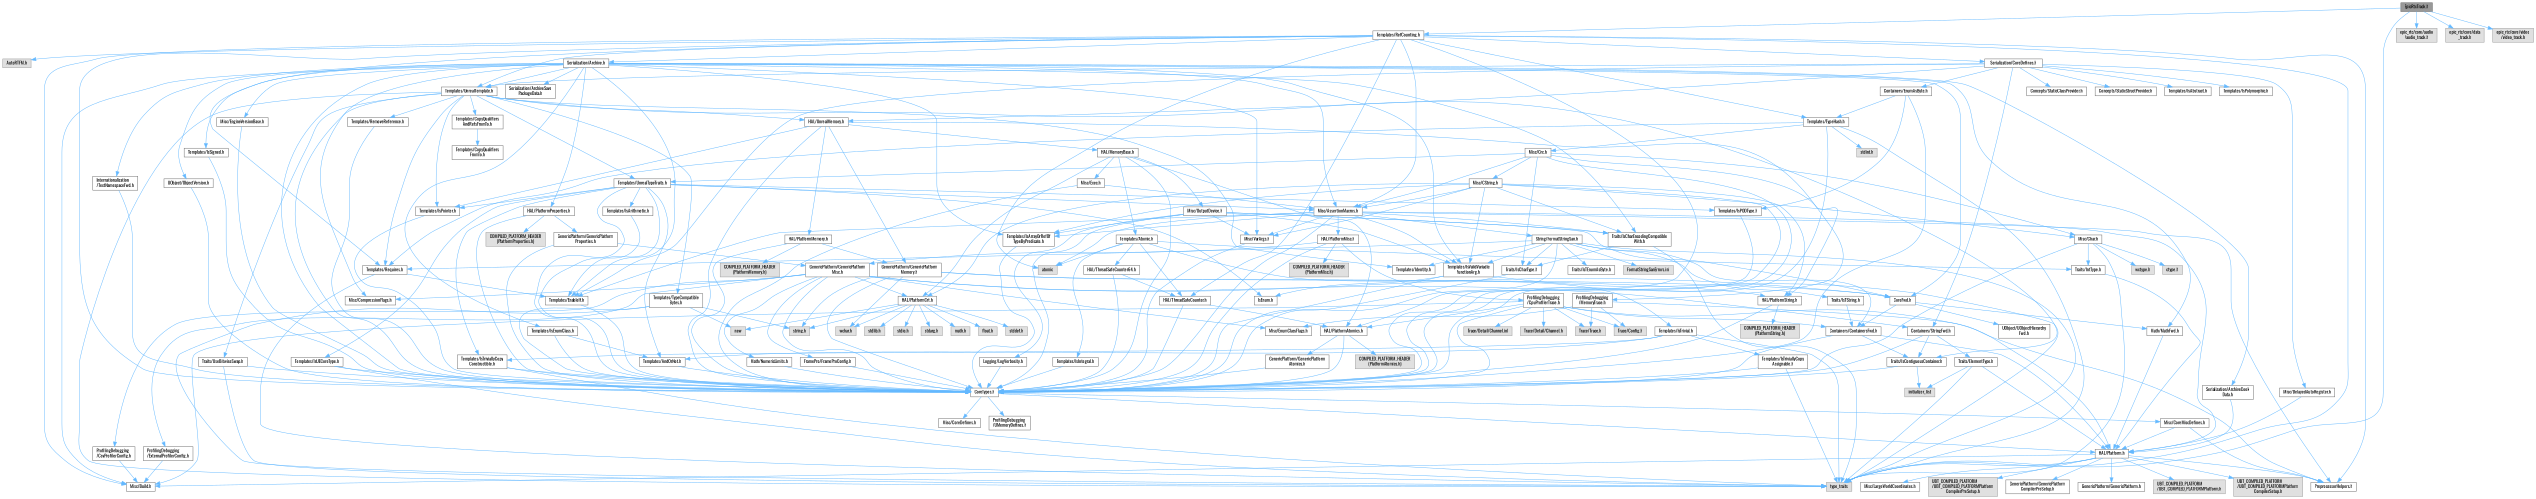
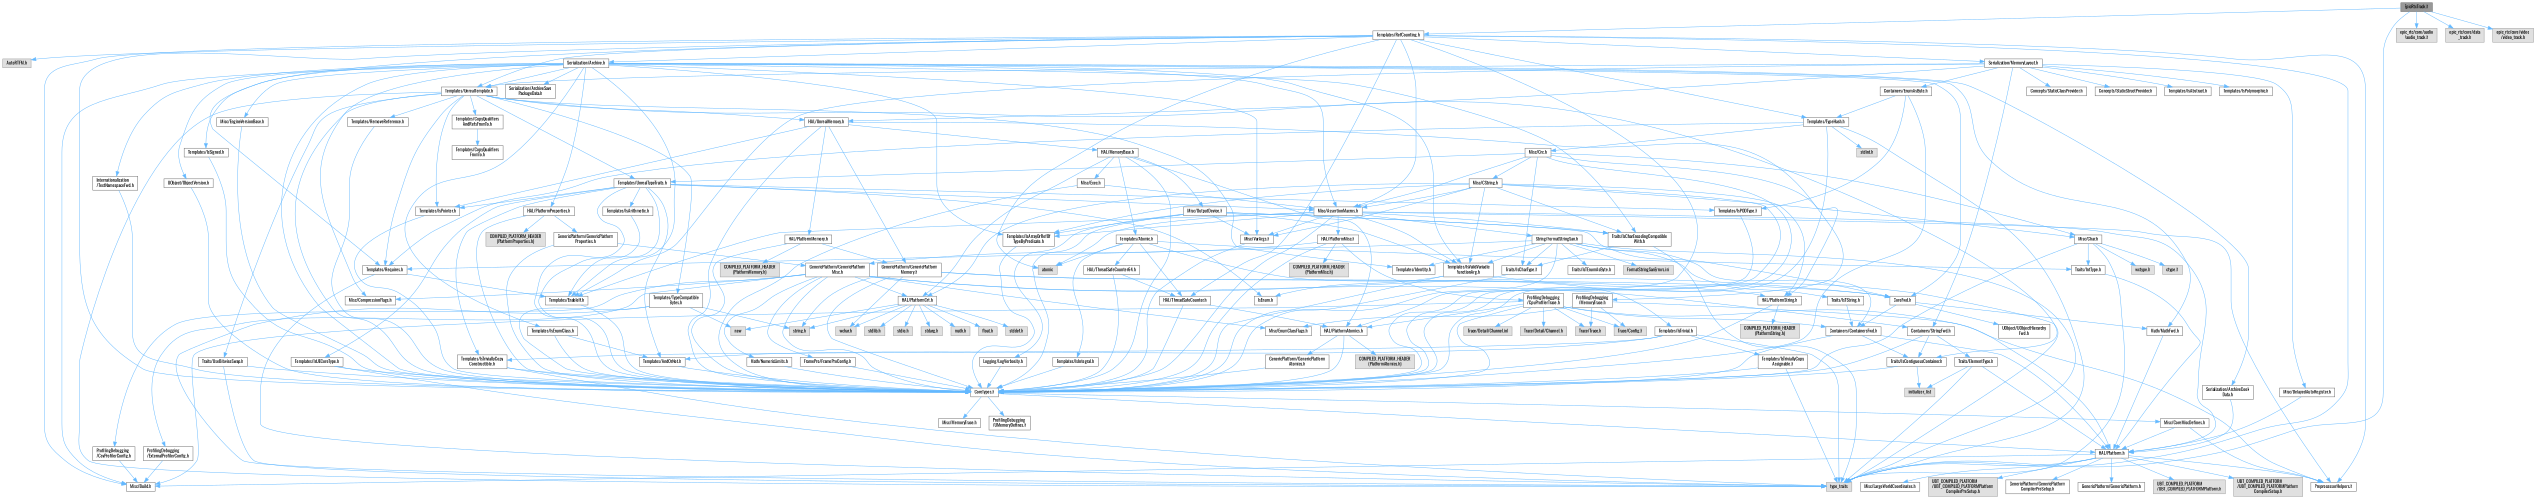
(2014, 63) -> (2014, 63)
(960, 423) -> (960, 423)
